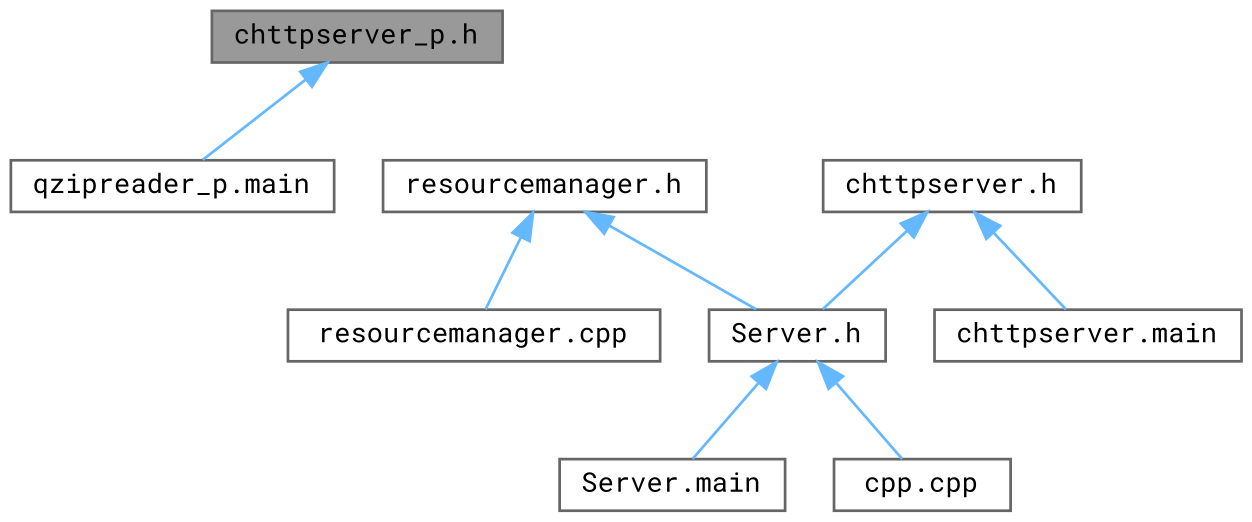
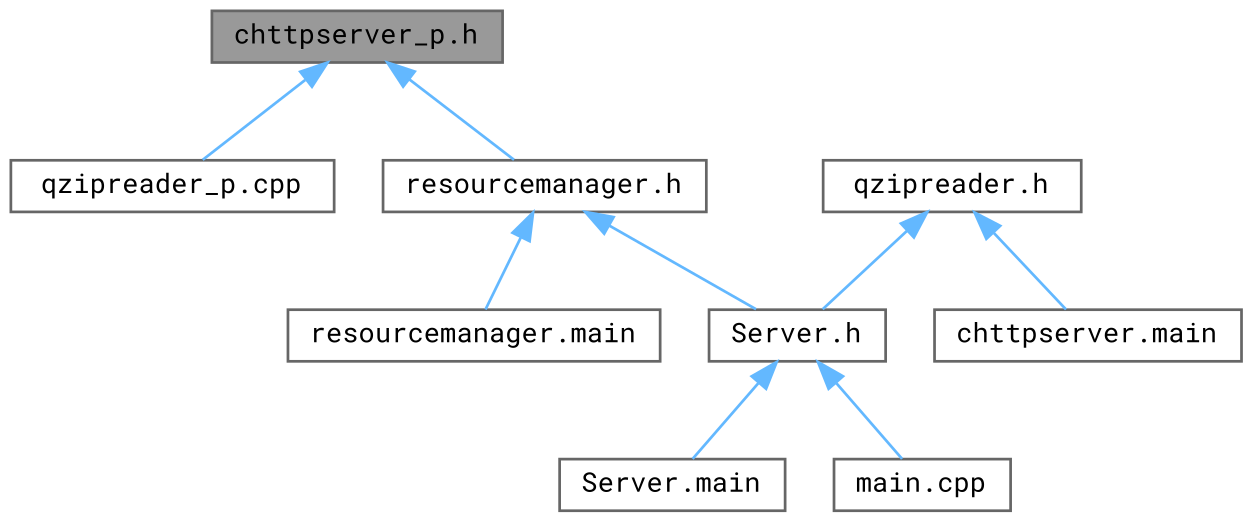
none -> (461, 119)
(173, 186) -> (173, 186)
(952, 186) -> (952, 186)
(474, 336) -> (474, 336)
(922, 485) -> (922, 485)
